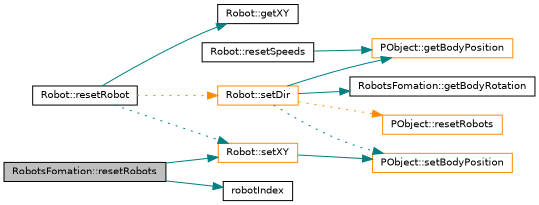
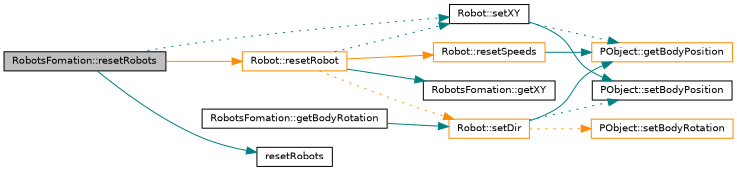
(258, 14) -> (489, 90)
none -> (569, 32)
(258, 52) -> (489, 52)
none -> (385, 57)
none -> (199, 61)
(319, 93) -> (413, 125)
(85, 96) -> (295, 61)
(442, 125) -> (662, 129)
(258, 153) -> (489, 14)
(187, 161) -> (289, 32)
(442, 163) -> (662, 90)
(258, 191) -> (295, 157)
